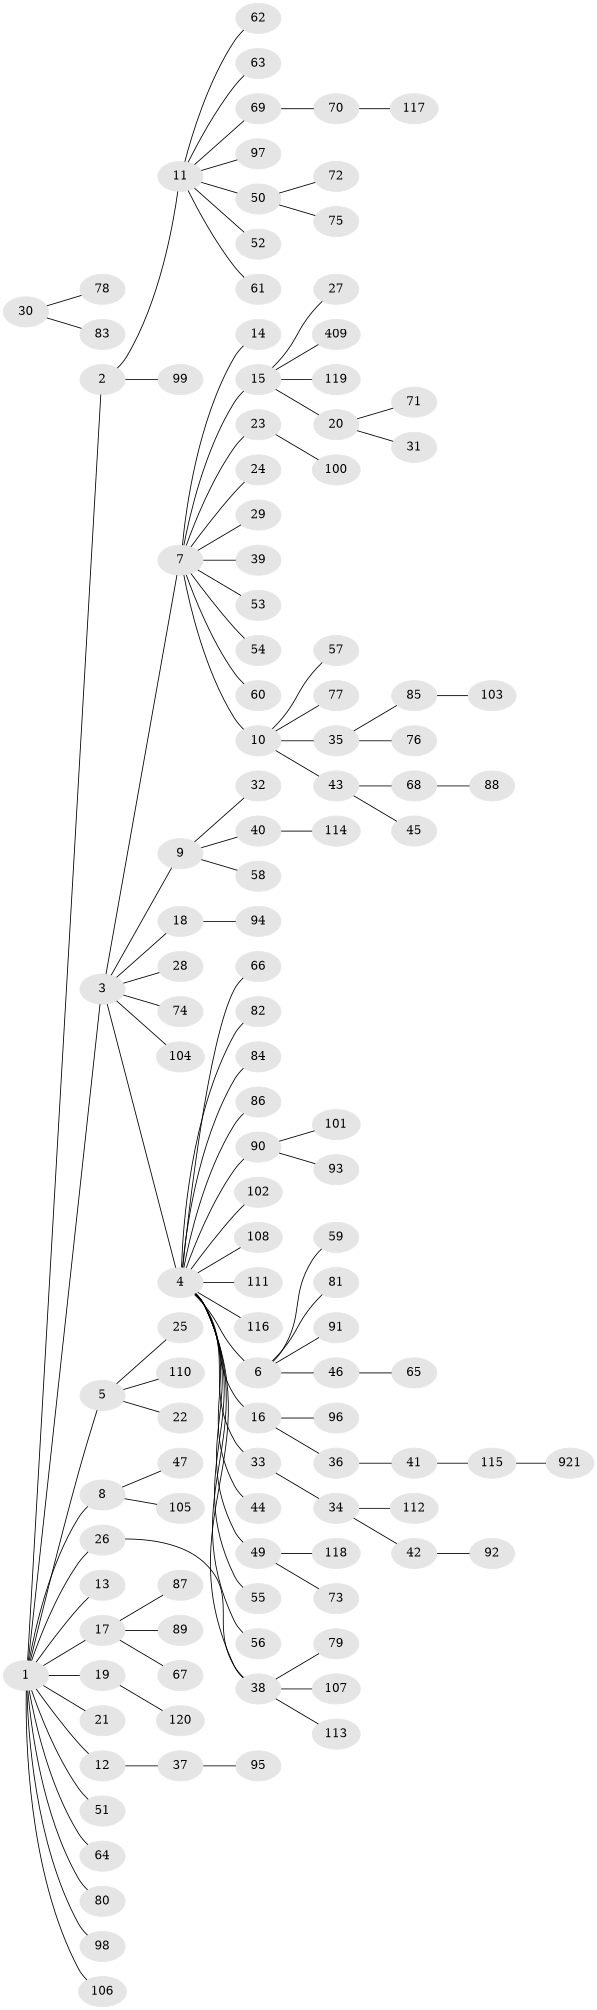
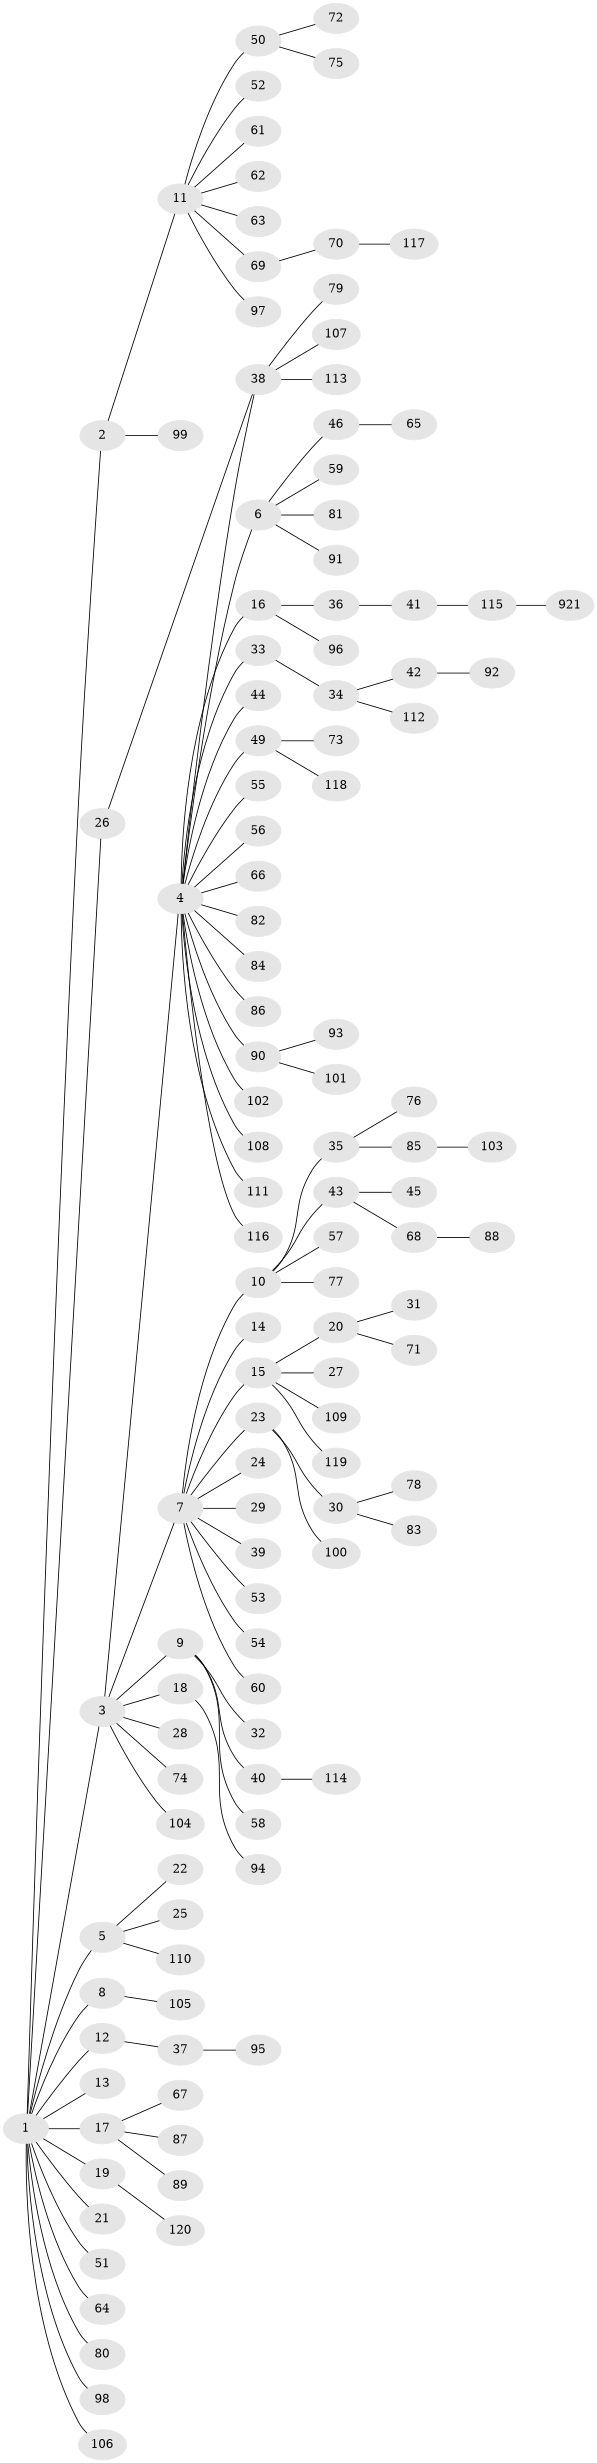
(336, 334) -> (336, 1418)
(180, 1463) -> none
none -> (299, 1467)
